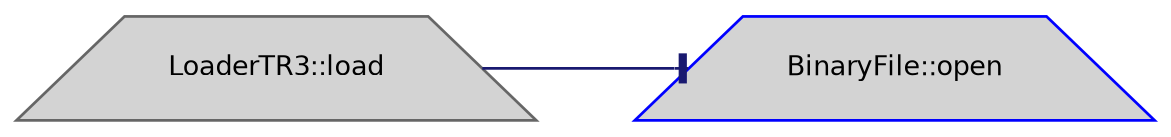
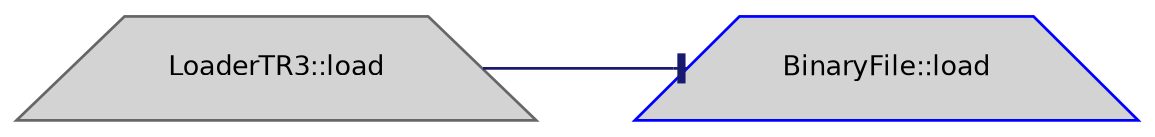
(895, 68) -> (886, 68)
